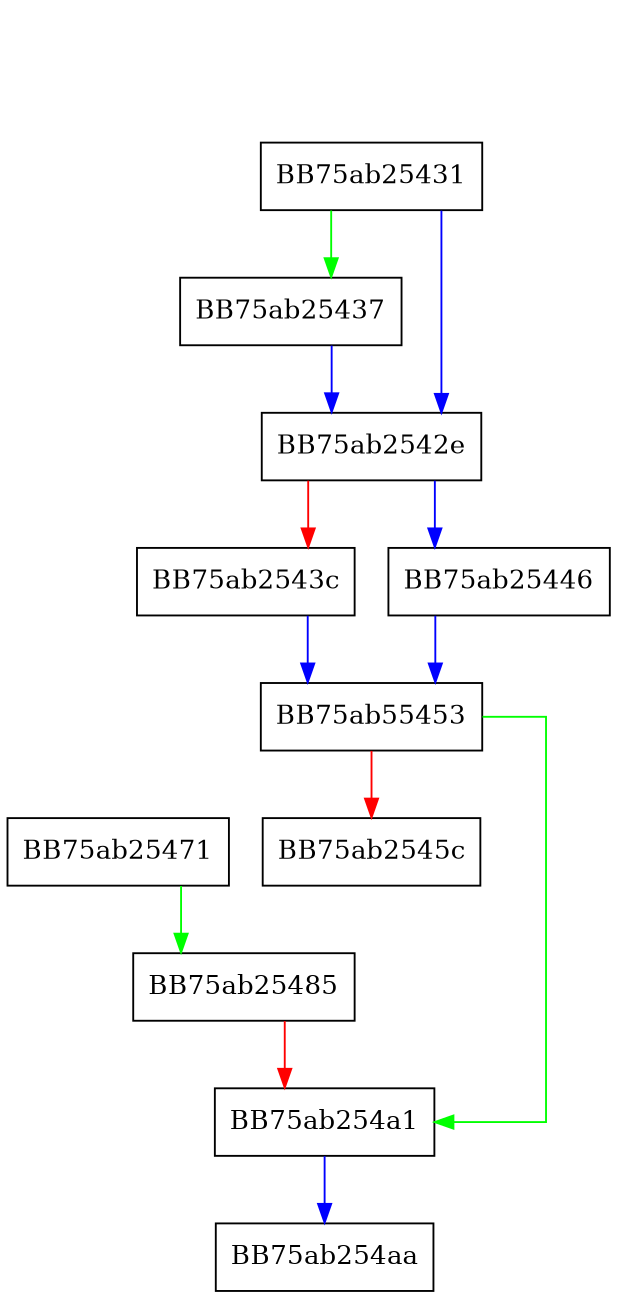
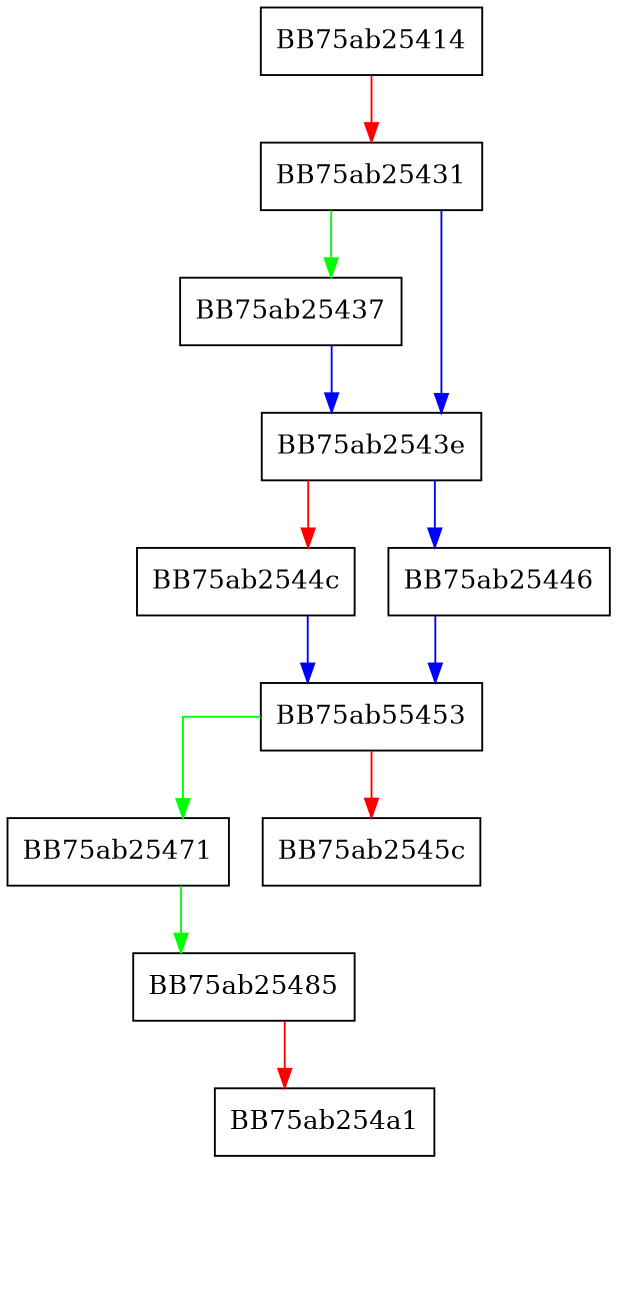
none -> (372, 41)
(372, 447) -> (372, 447)
(246, 582) -> (246, 582)
(546, 934) -> (183, 719)
(325, 1257) -> none
